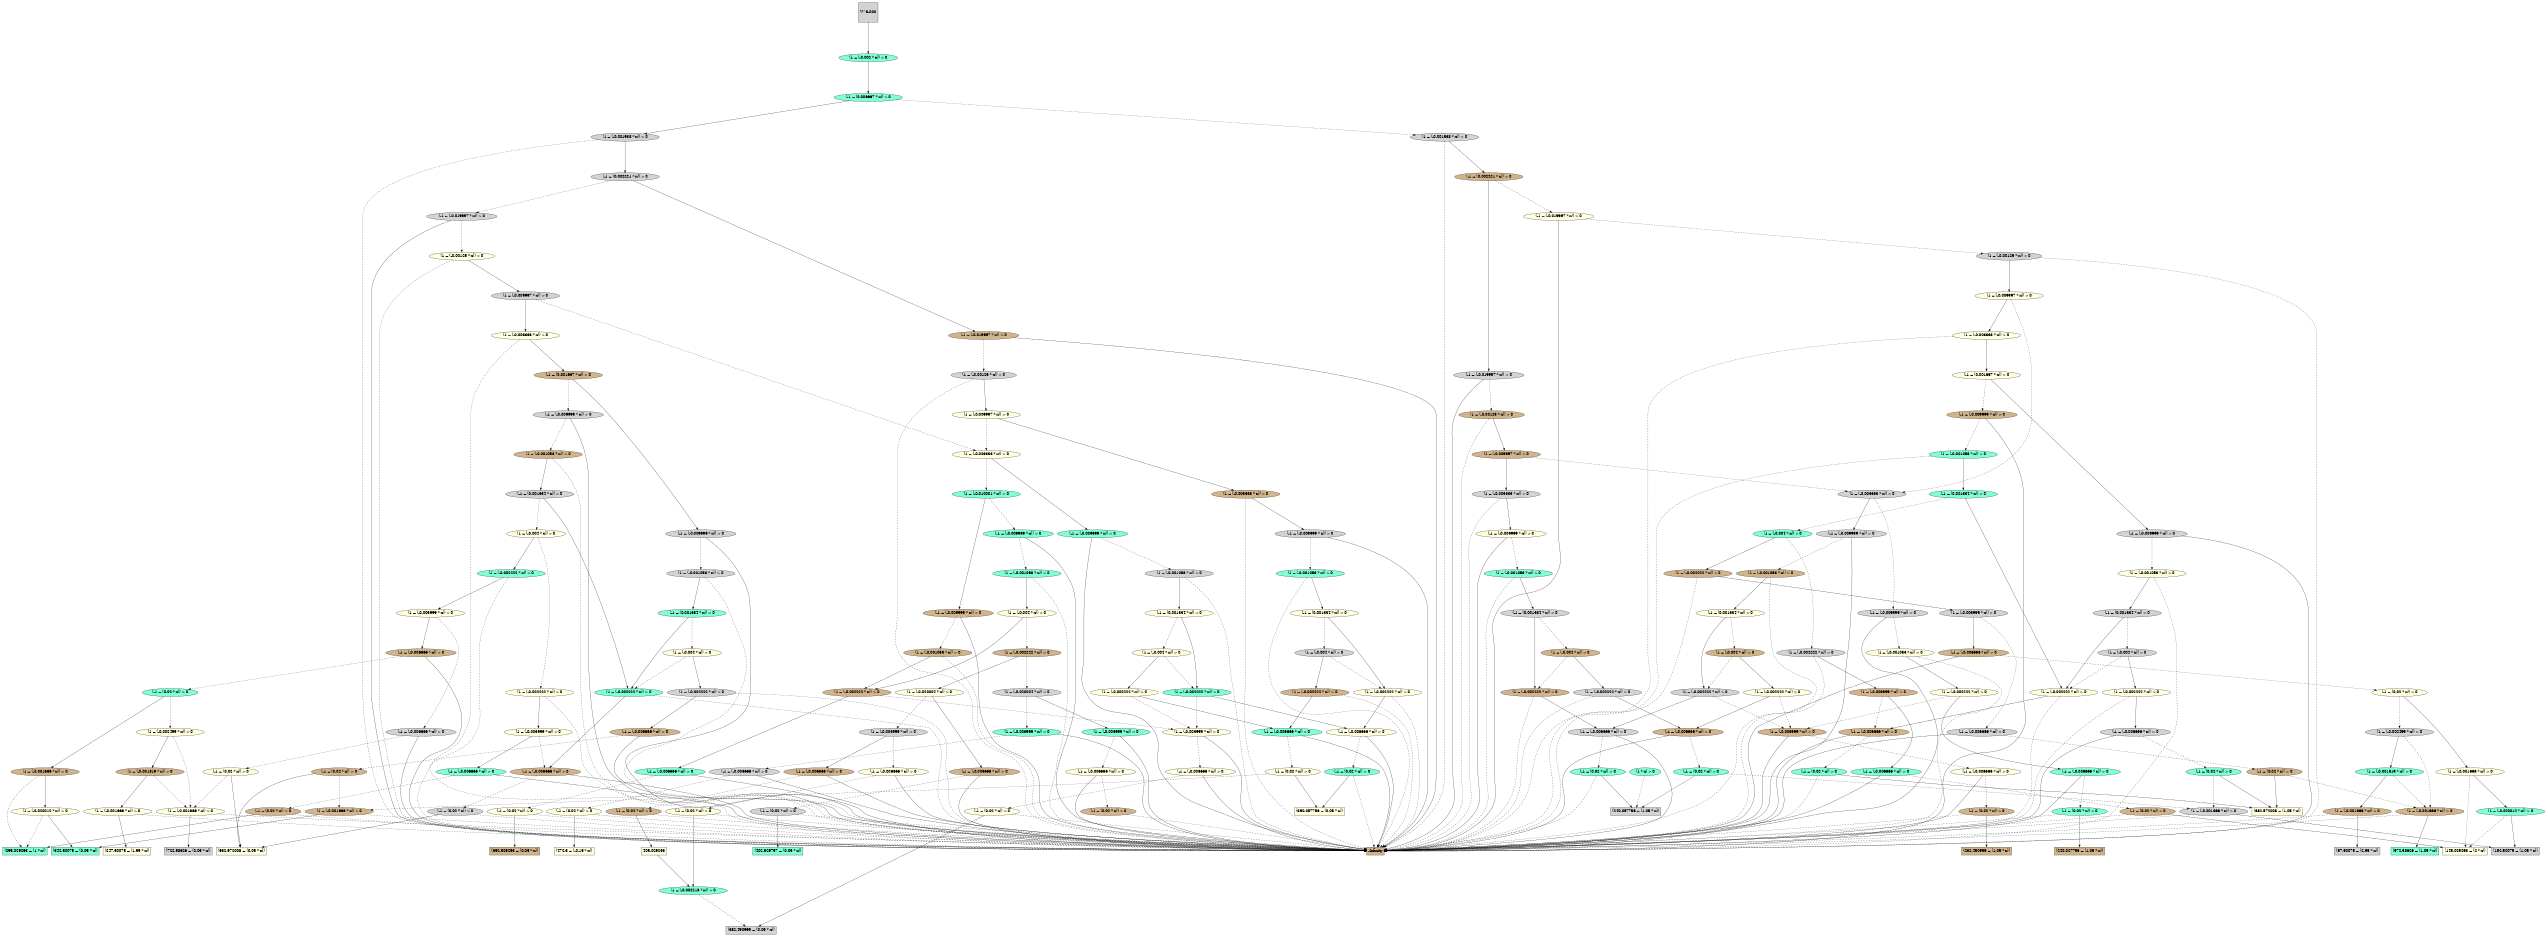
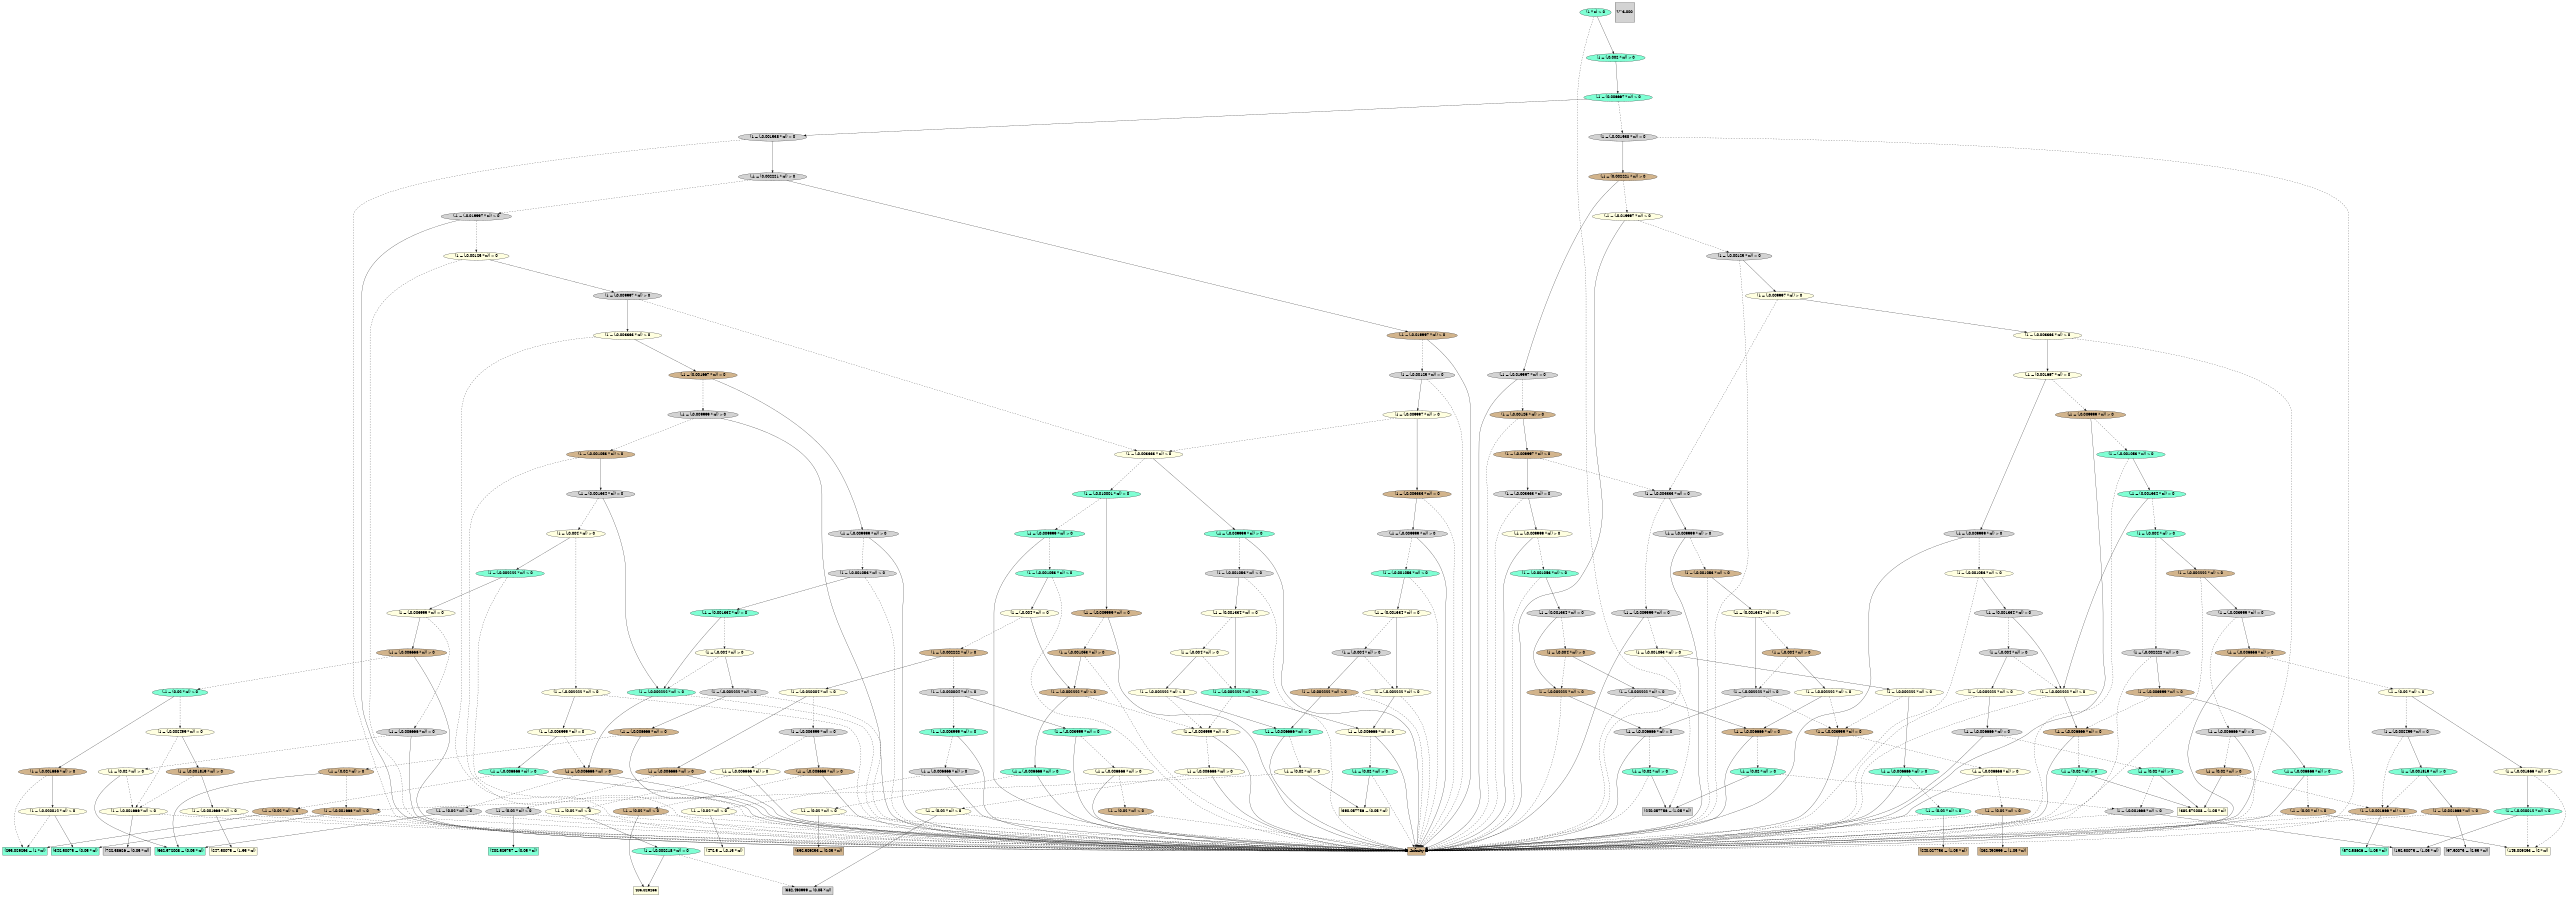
(868, 37) -> (1605, 34)
(241, 851) -> (180, 851)
(673, 870) -> (657, 870)
